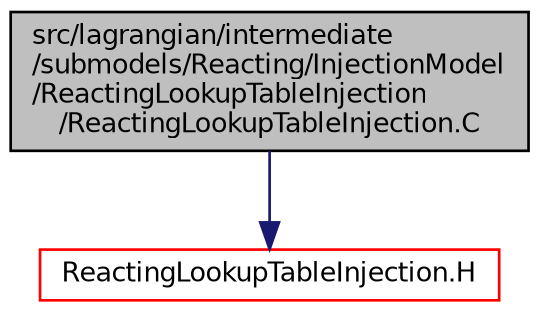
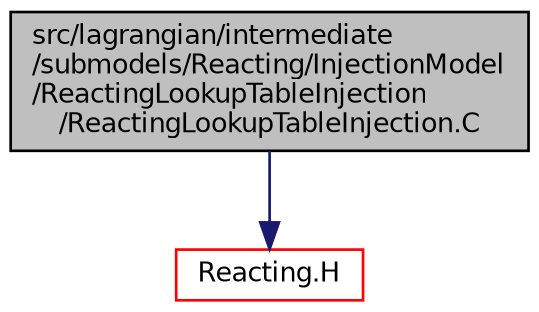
(270, 275) -> (270, 275)
